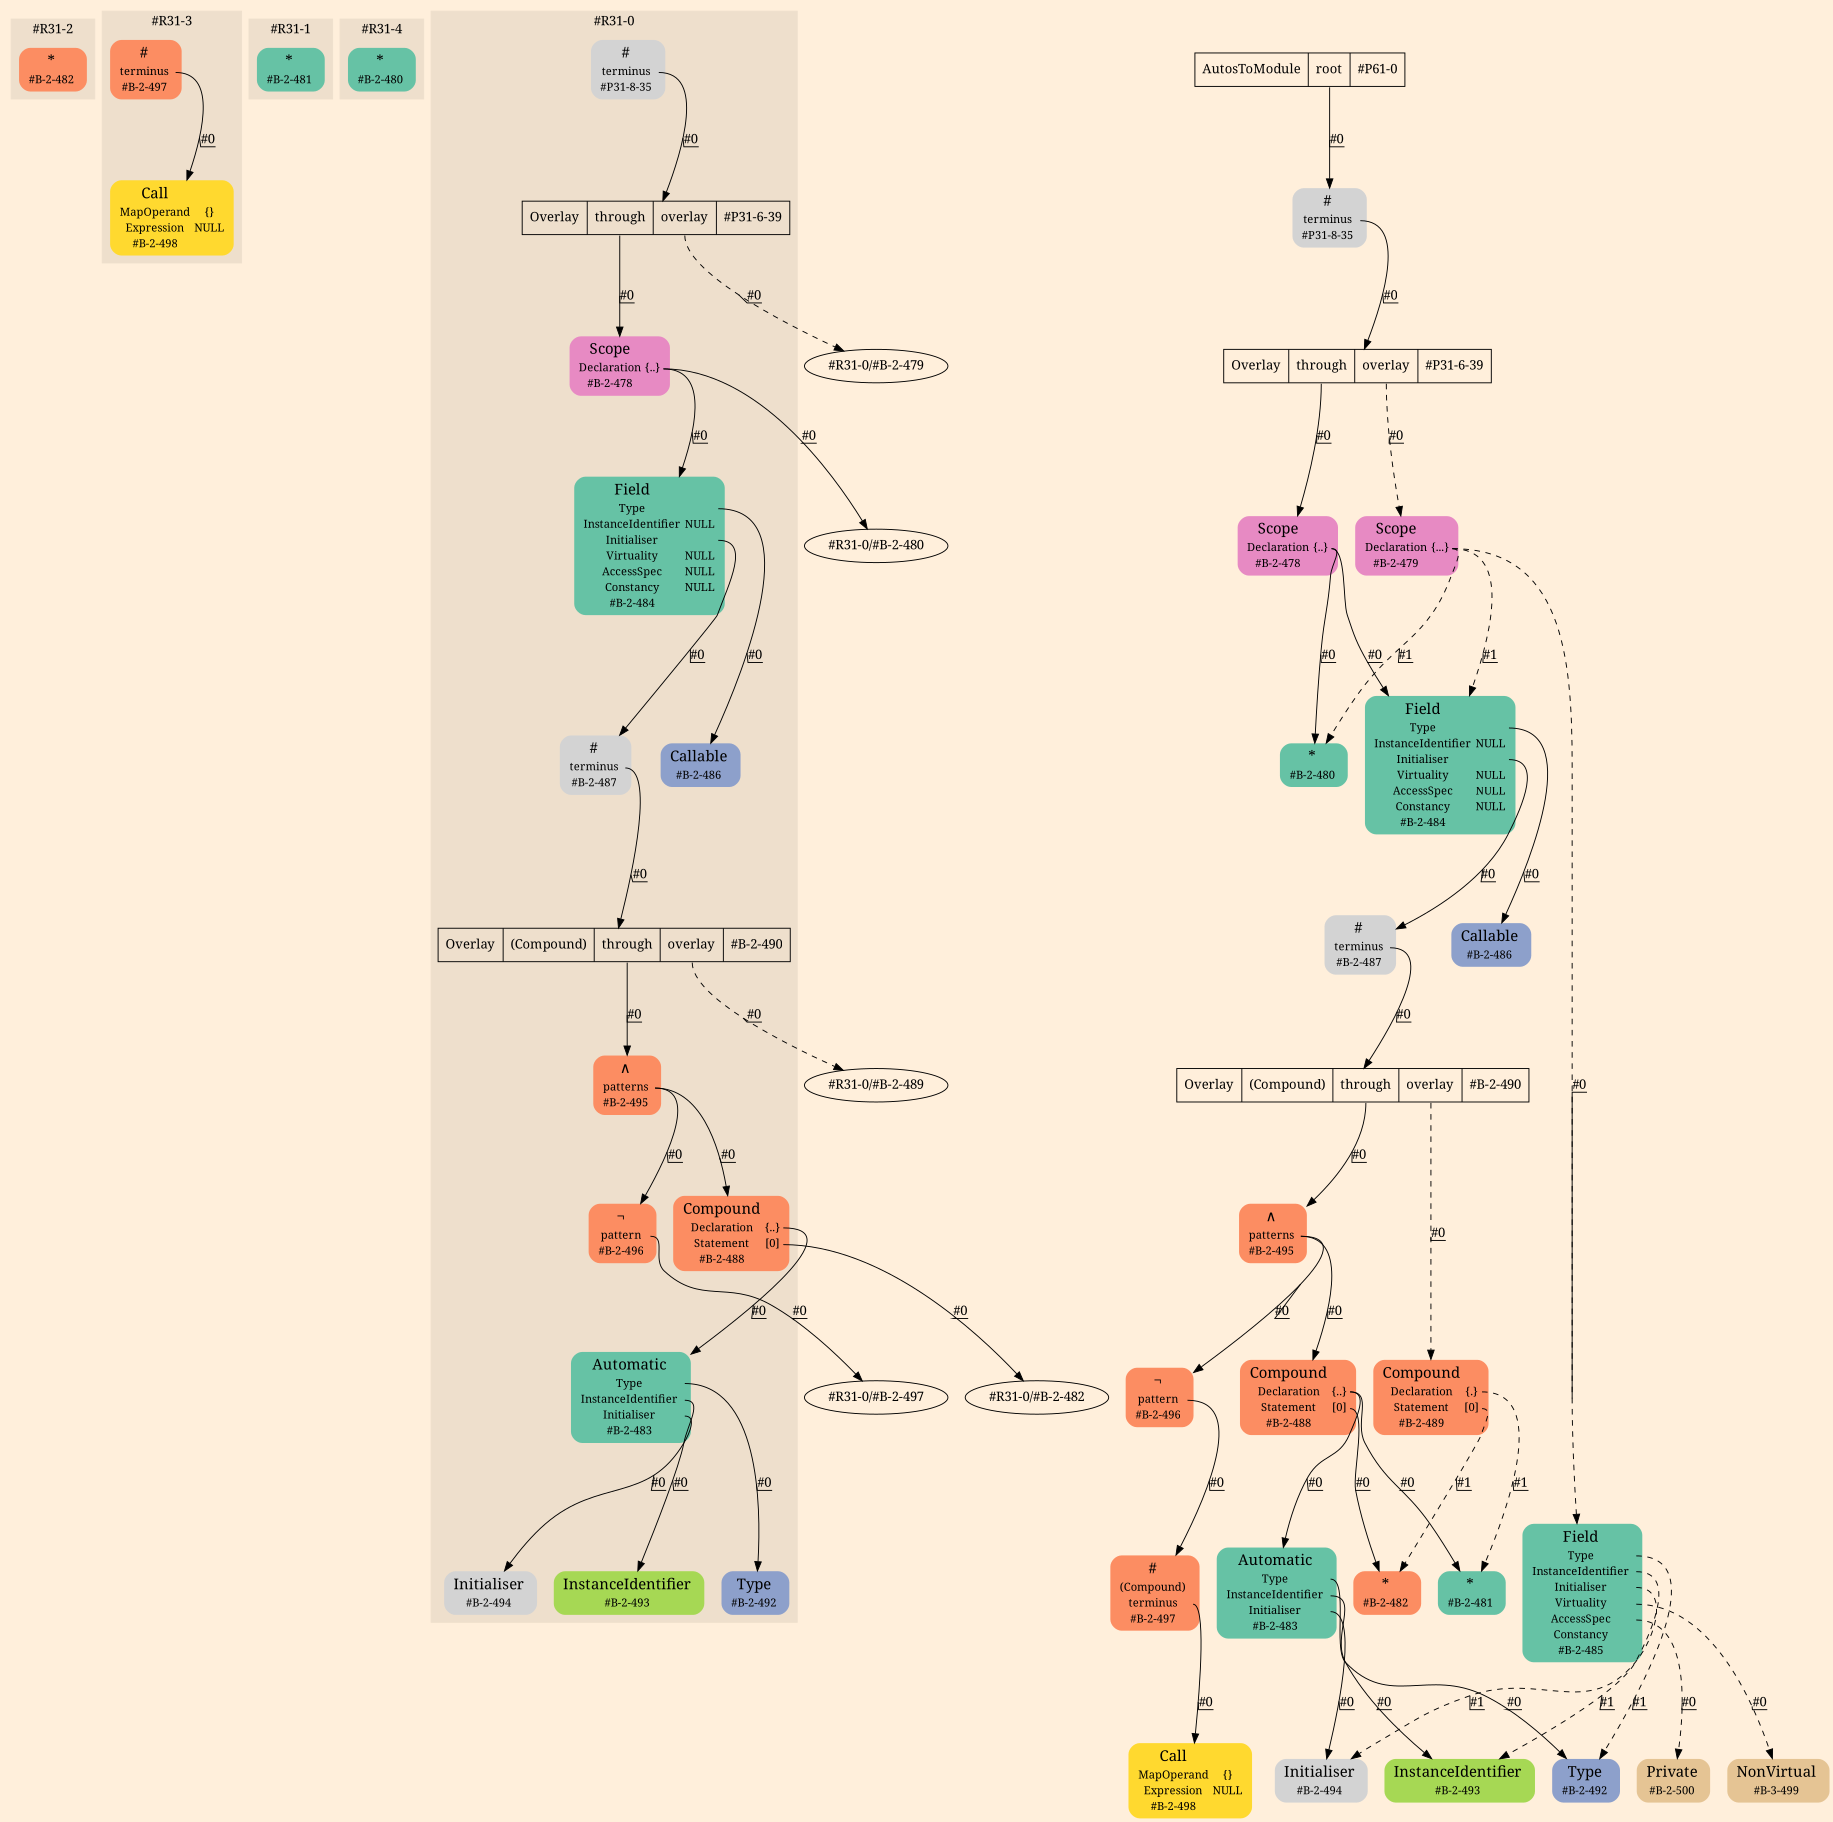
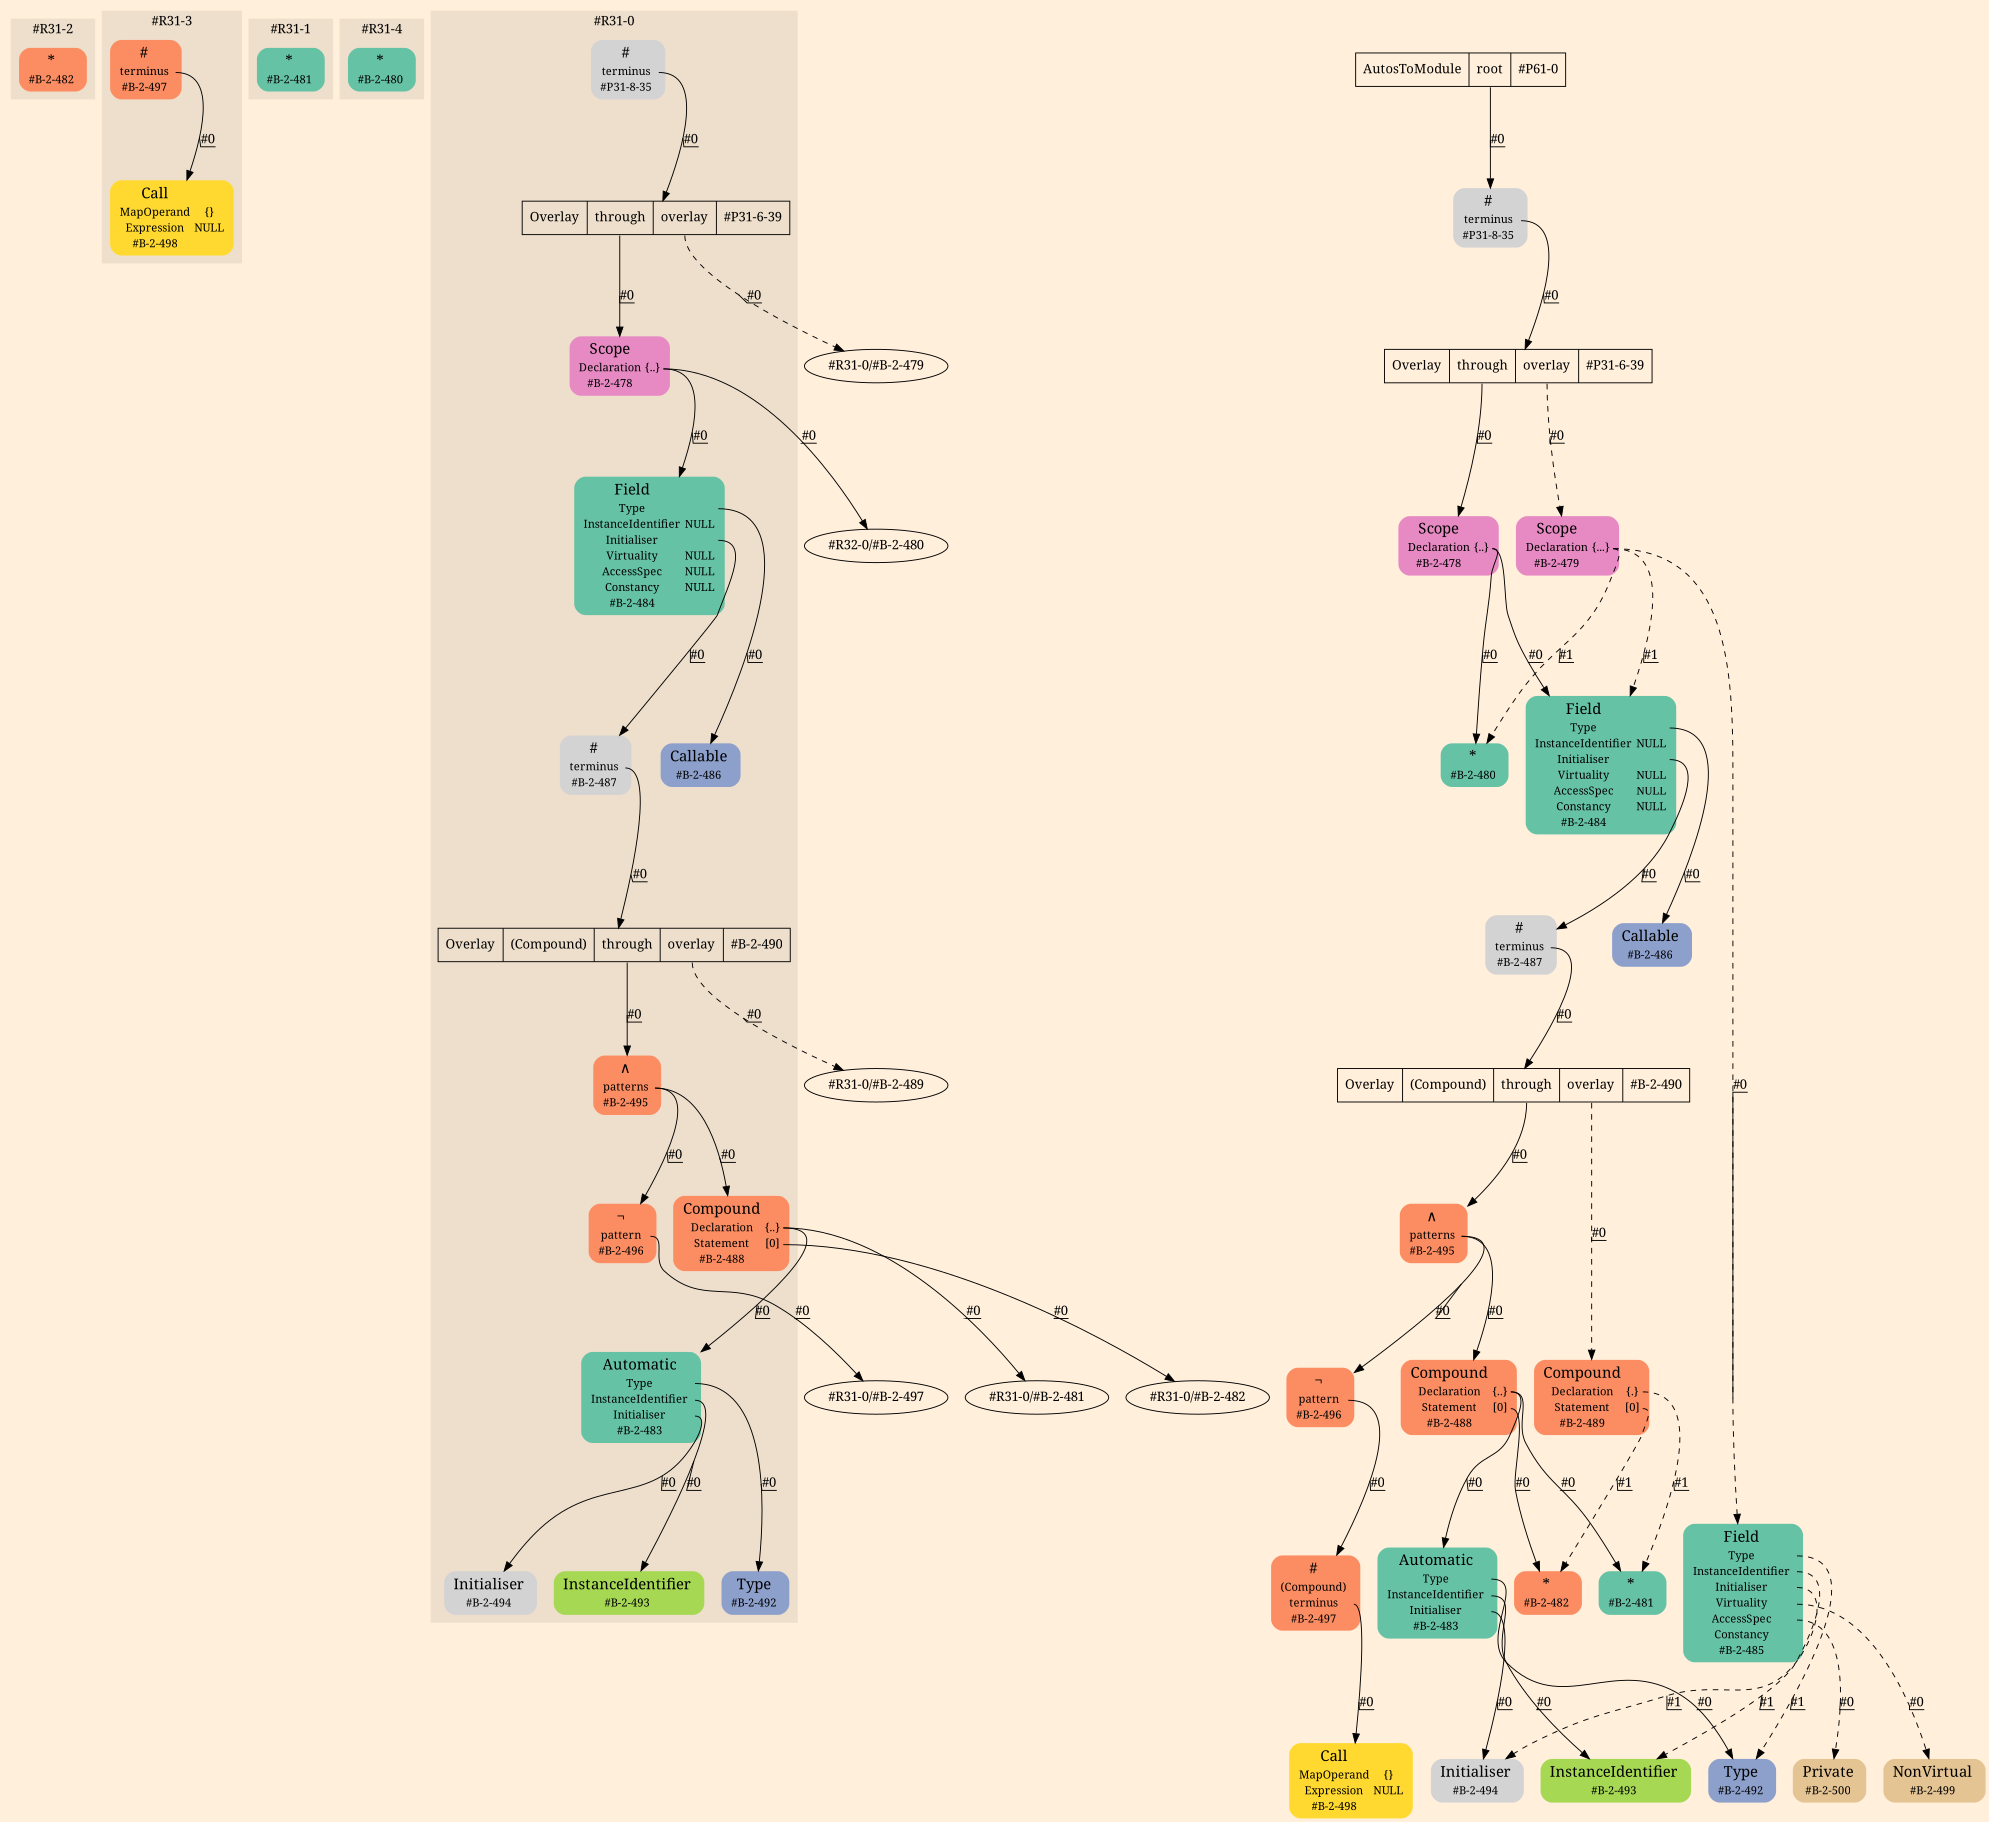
(876, 546) -> (876, 546)
none -> (1037, 1397)
(1777, 1791) -> (1933, 1791)
